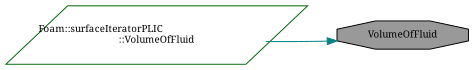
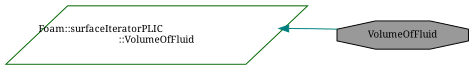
(296, 42) -> (313, 29)
